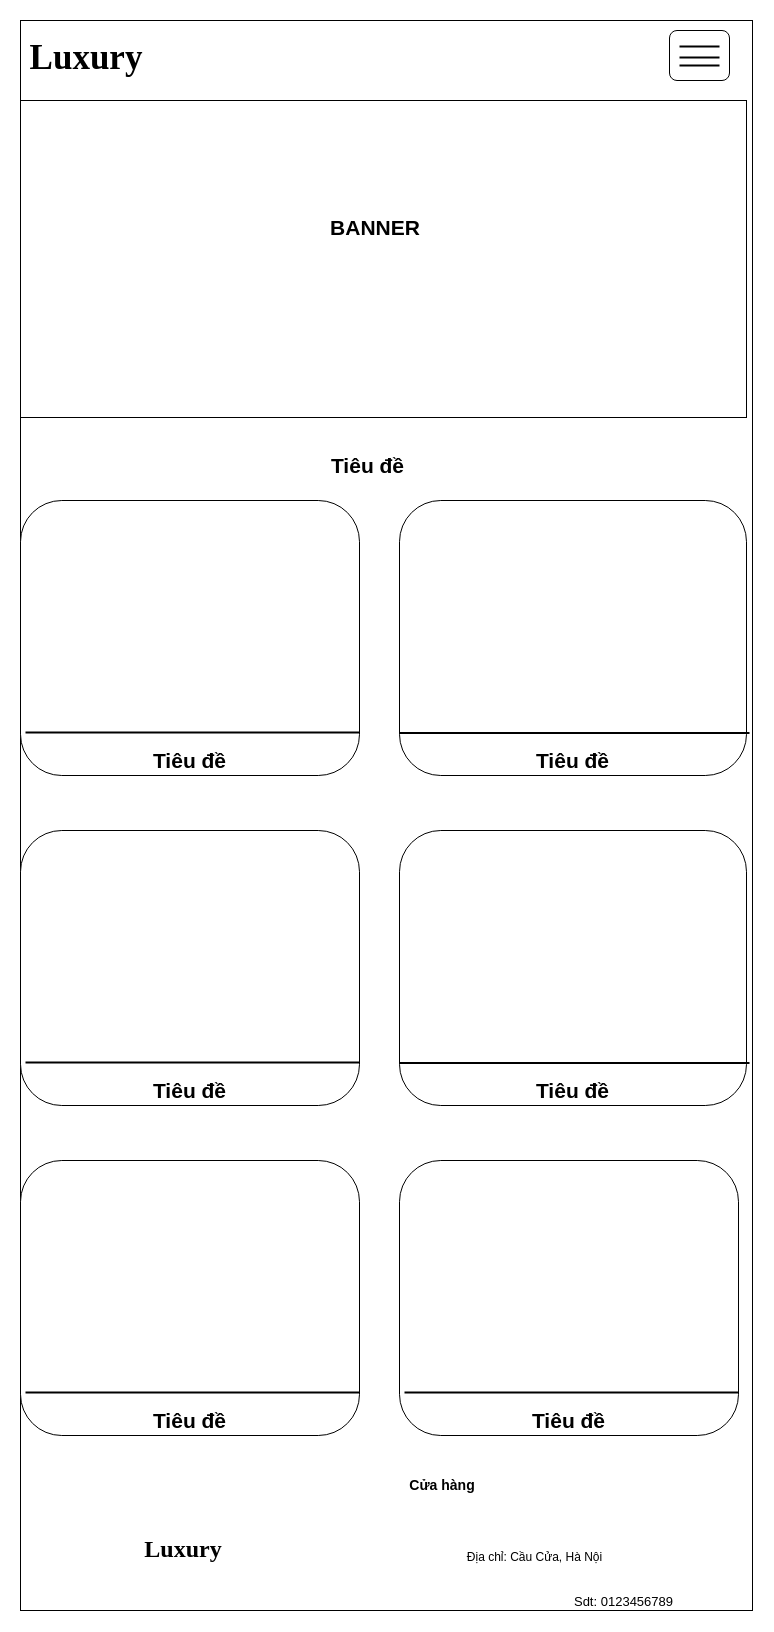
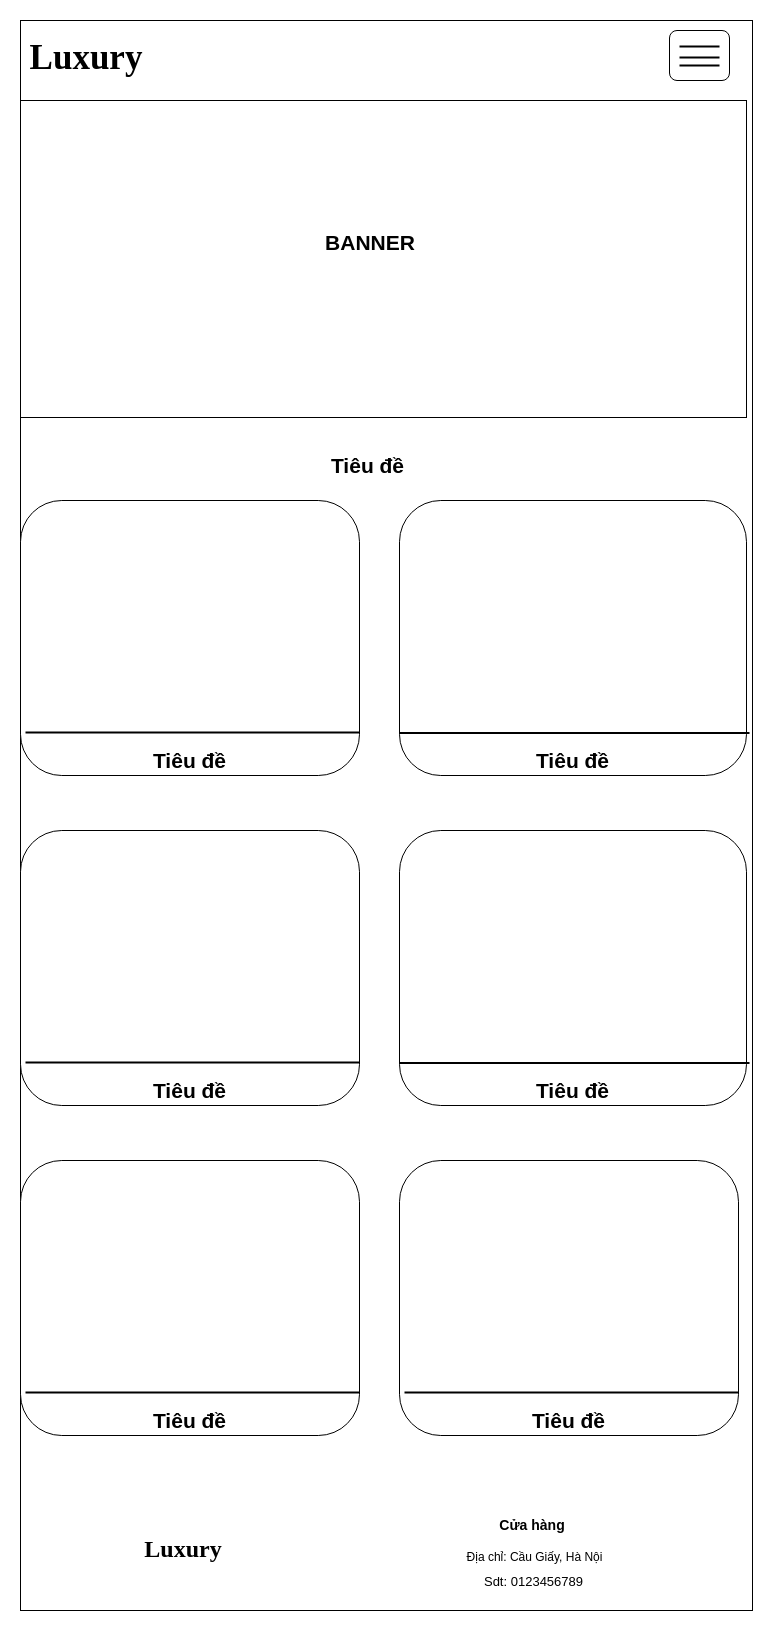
(376, 228) -> (371, 243)
(445, 1486) -> (535, 1526)
(535, 1558) -> (535, 1558)
(624, 1601) -> (534, 1581)
